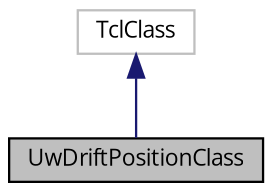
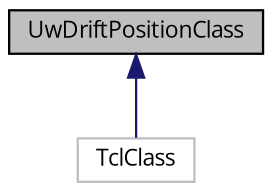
(136, 108) -> (136, 108)
